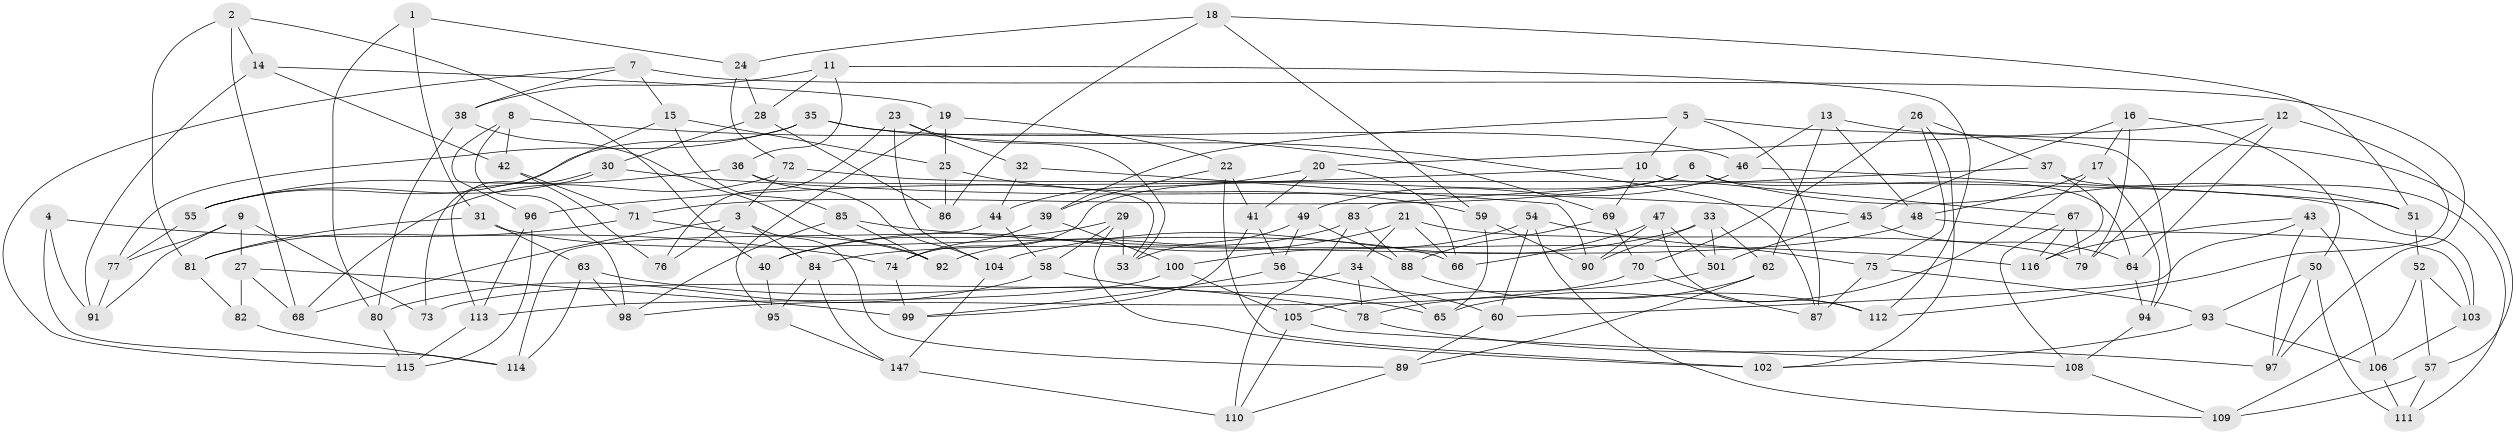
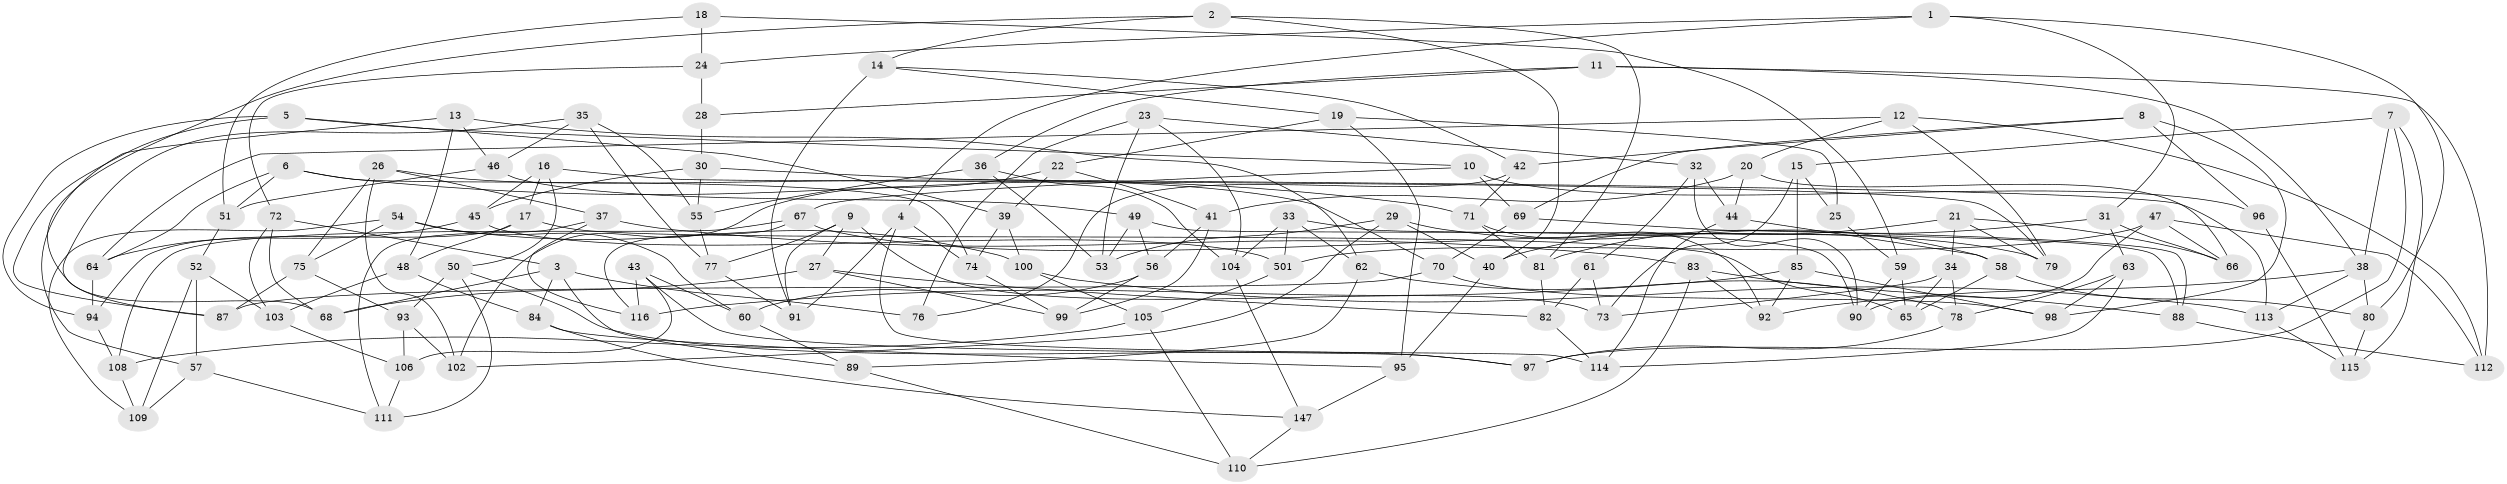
none -> (1391, 53)
(945, 217) -> none
none -> (1590, 267)
(502, 269) -> (2314, 292)
